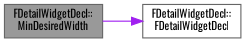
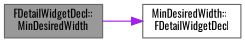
(192, 21) -> (192, 21)
